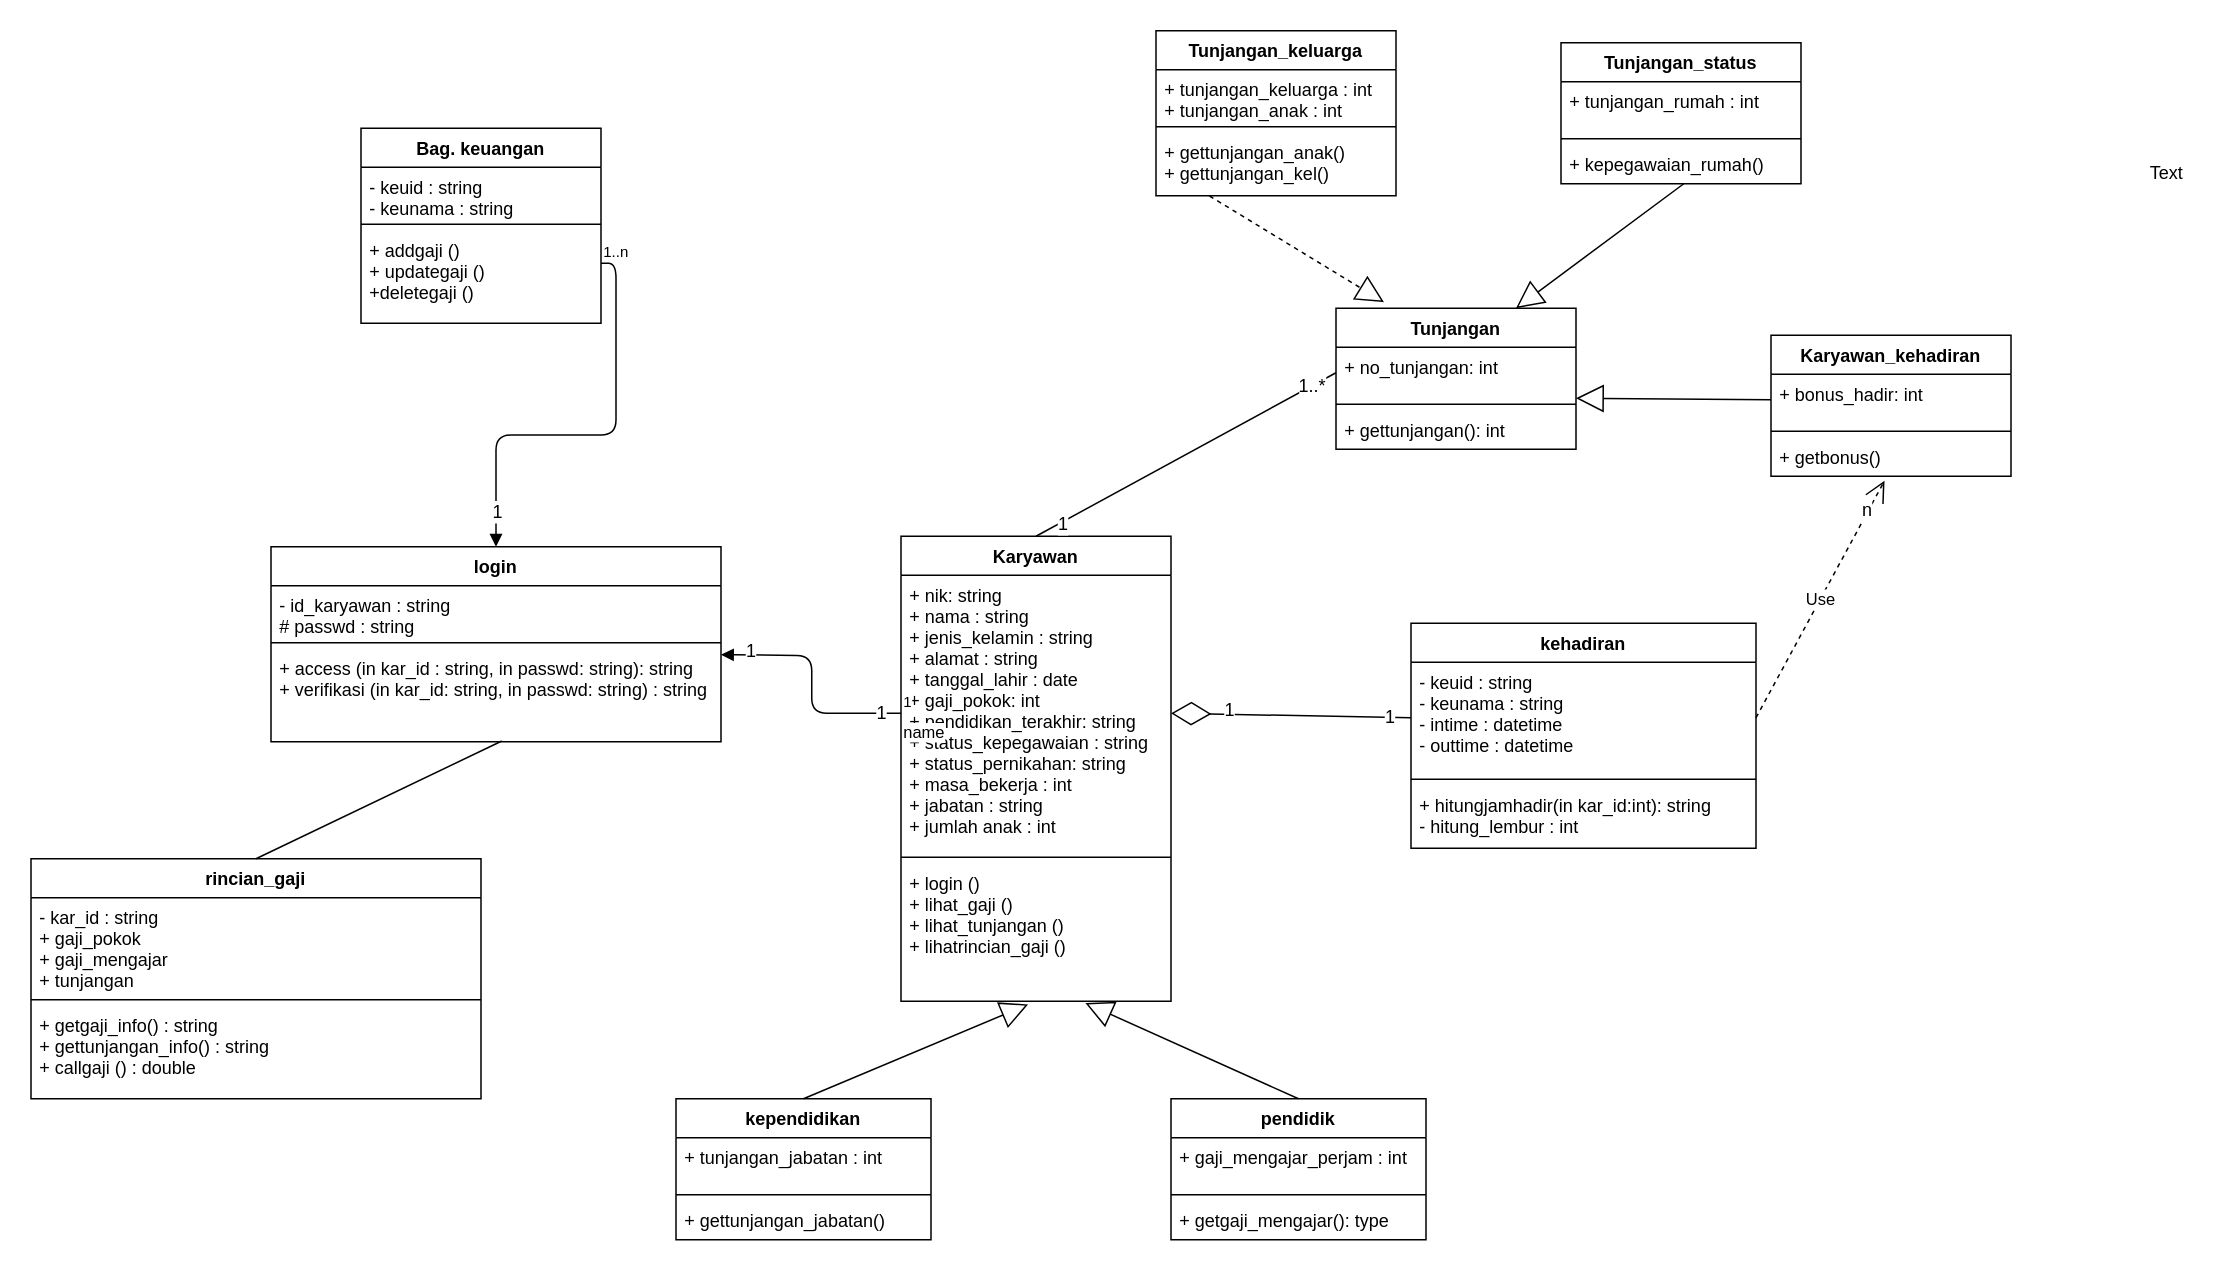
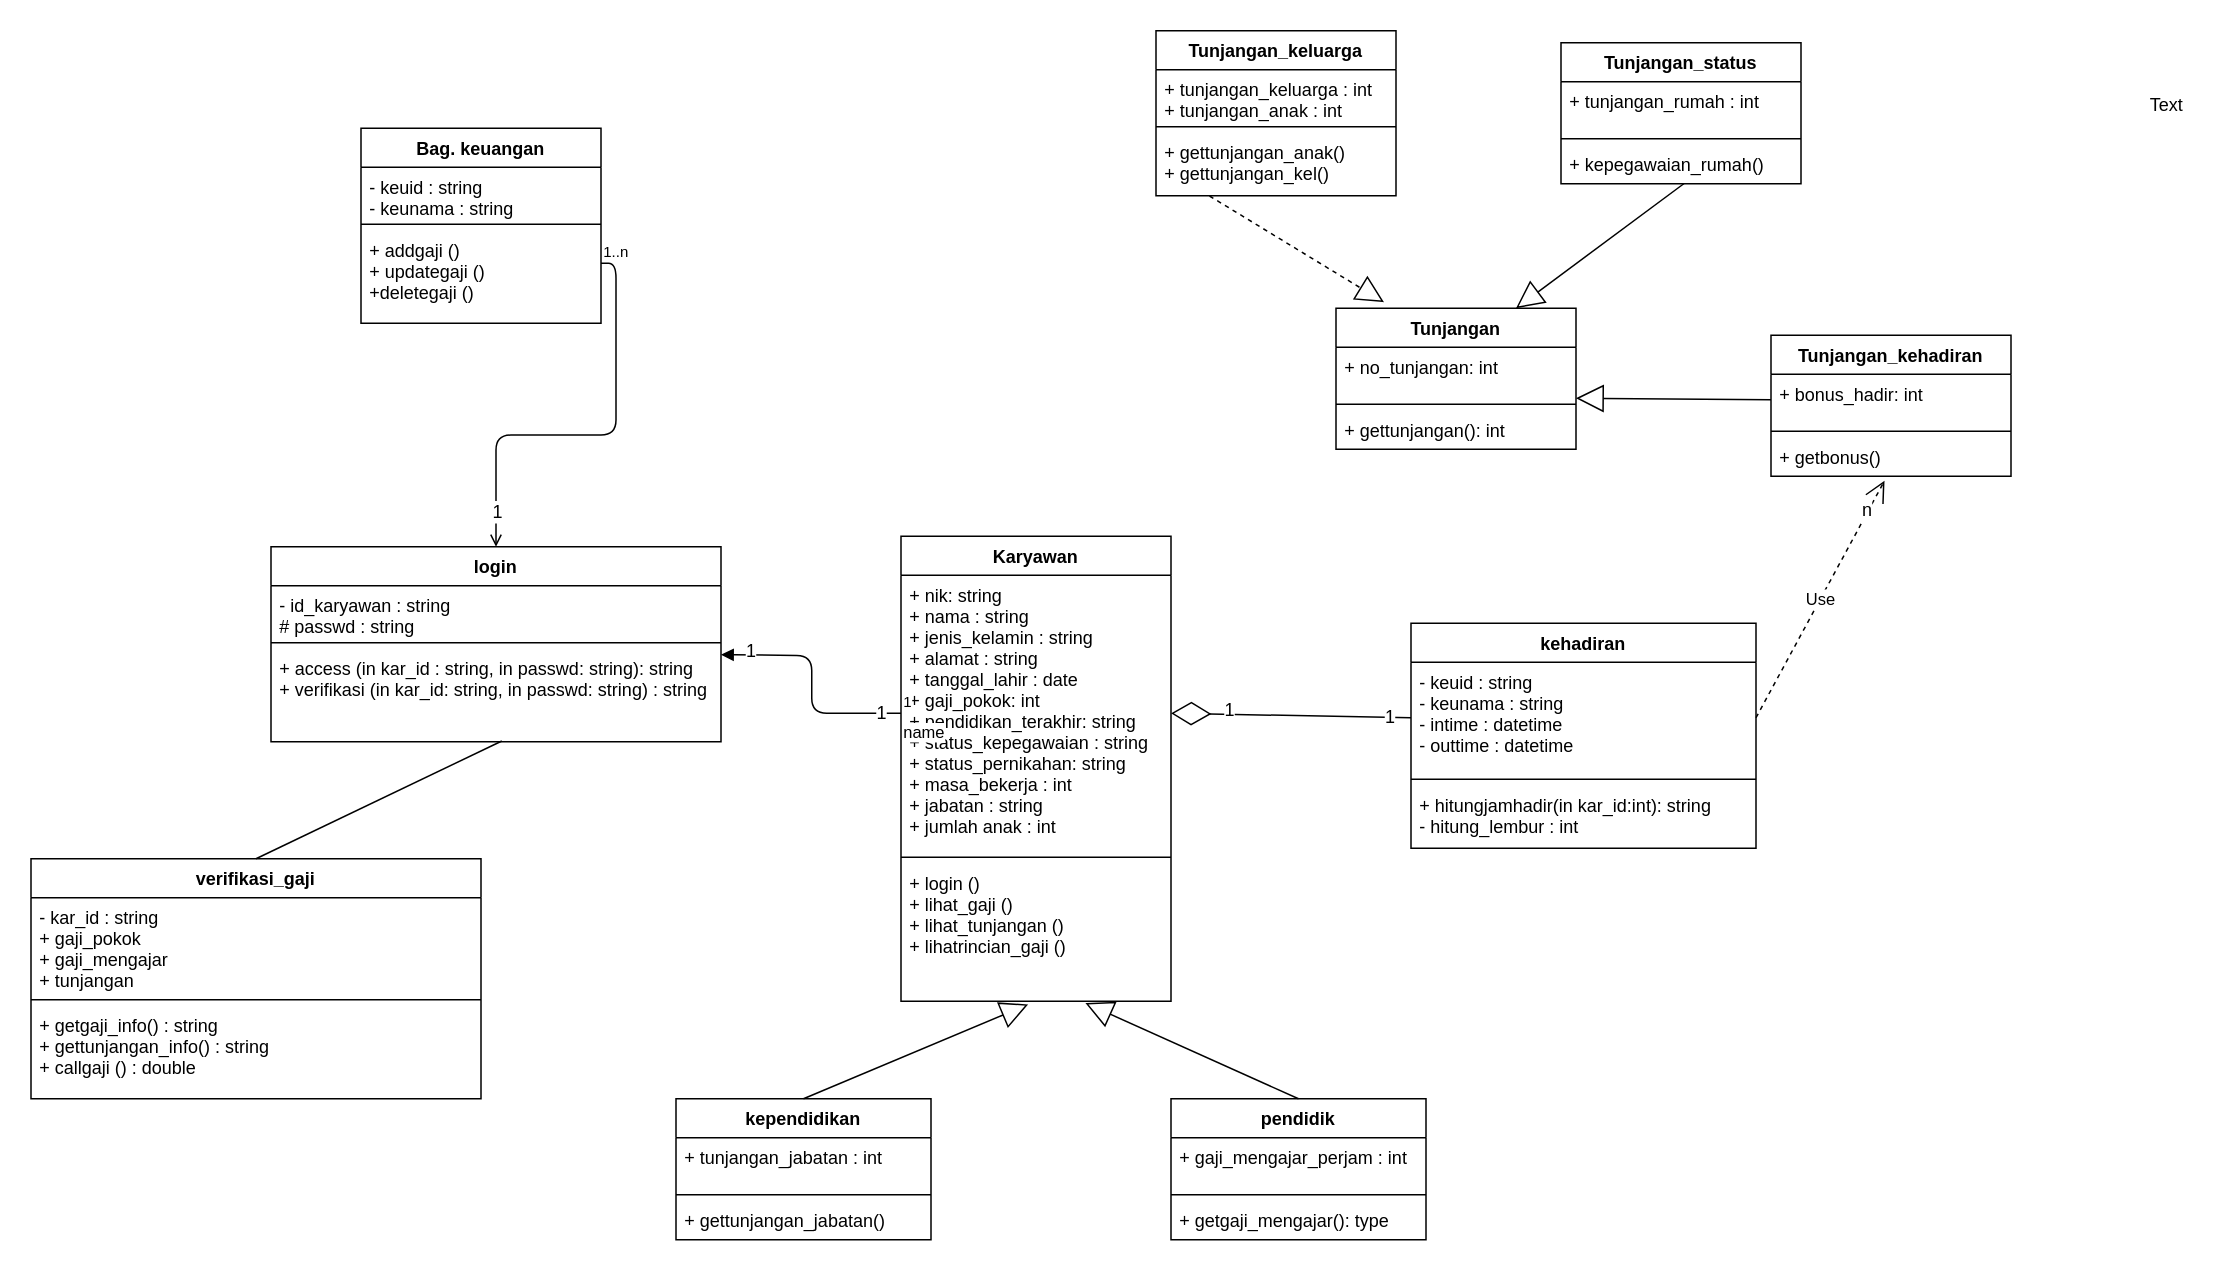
(2177, 173) -> (2177, 106)
(1890, 356) -> (1890, 356)
(1172, 462) -> none
(496, 533) -> (496, 536)
(255, 879) -> (255, 879)
